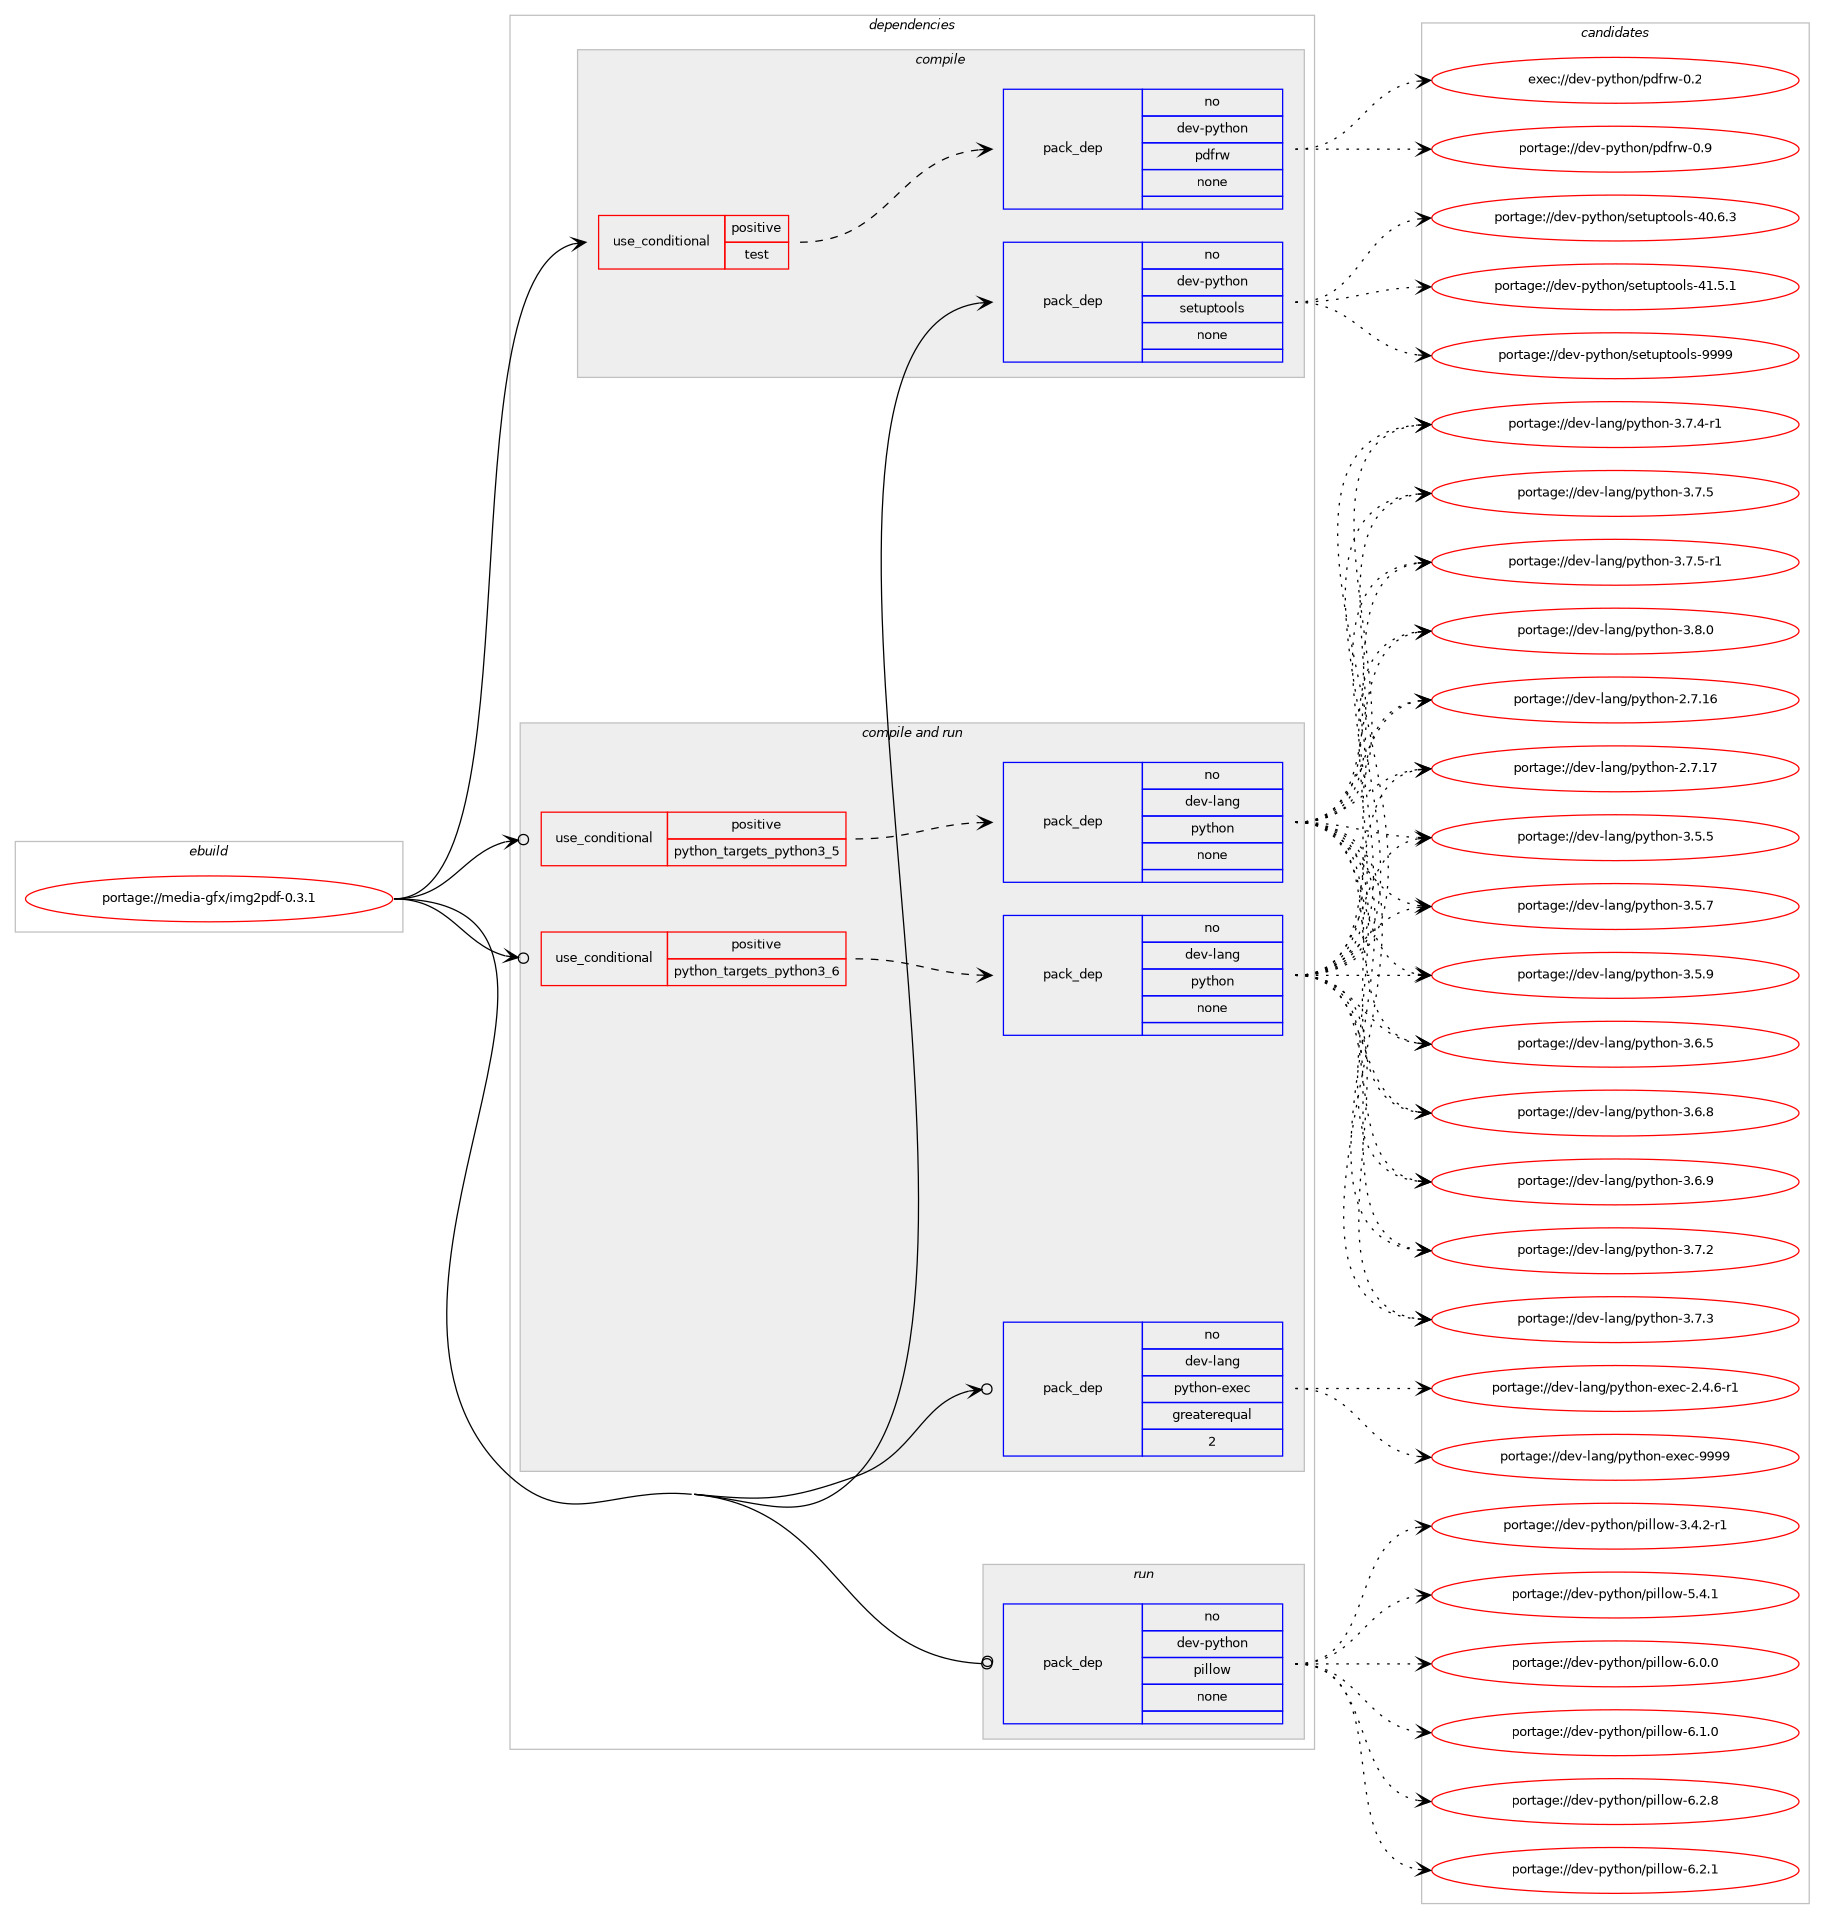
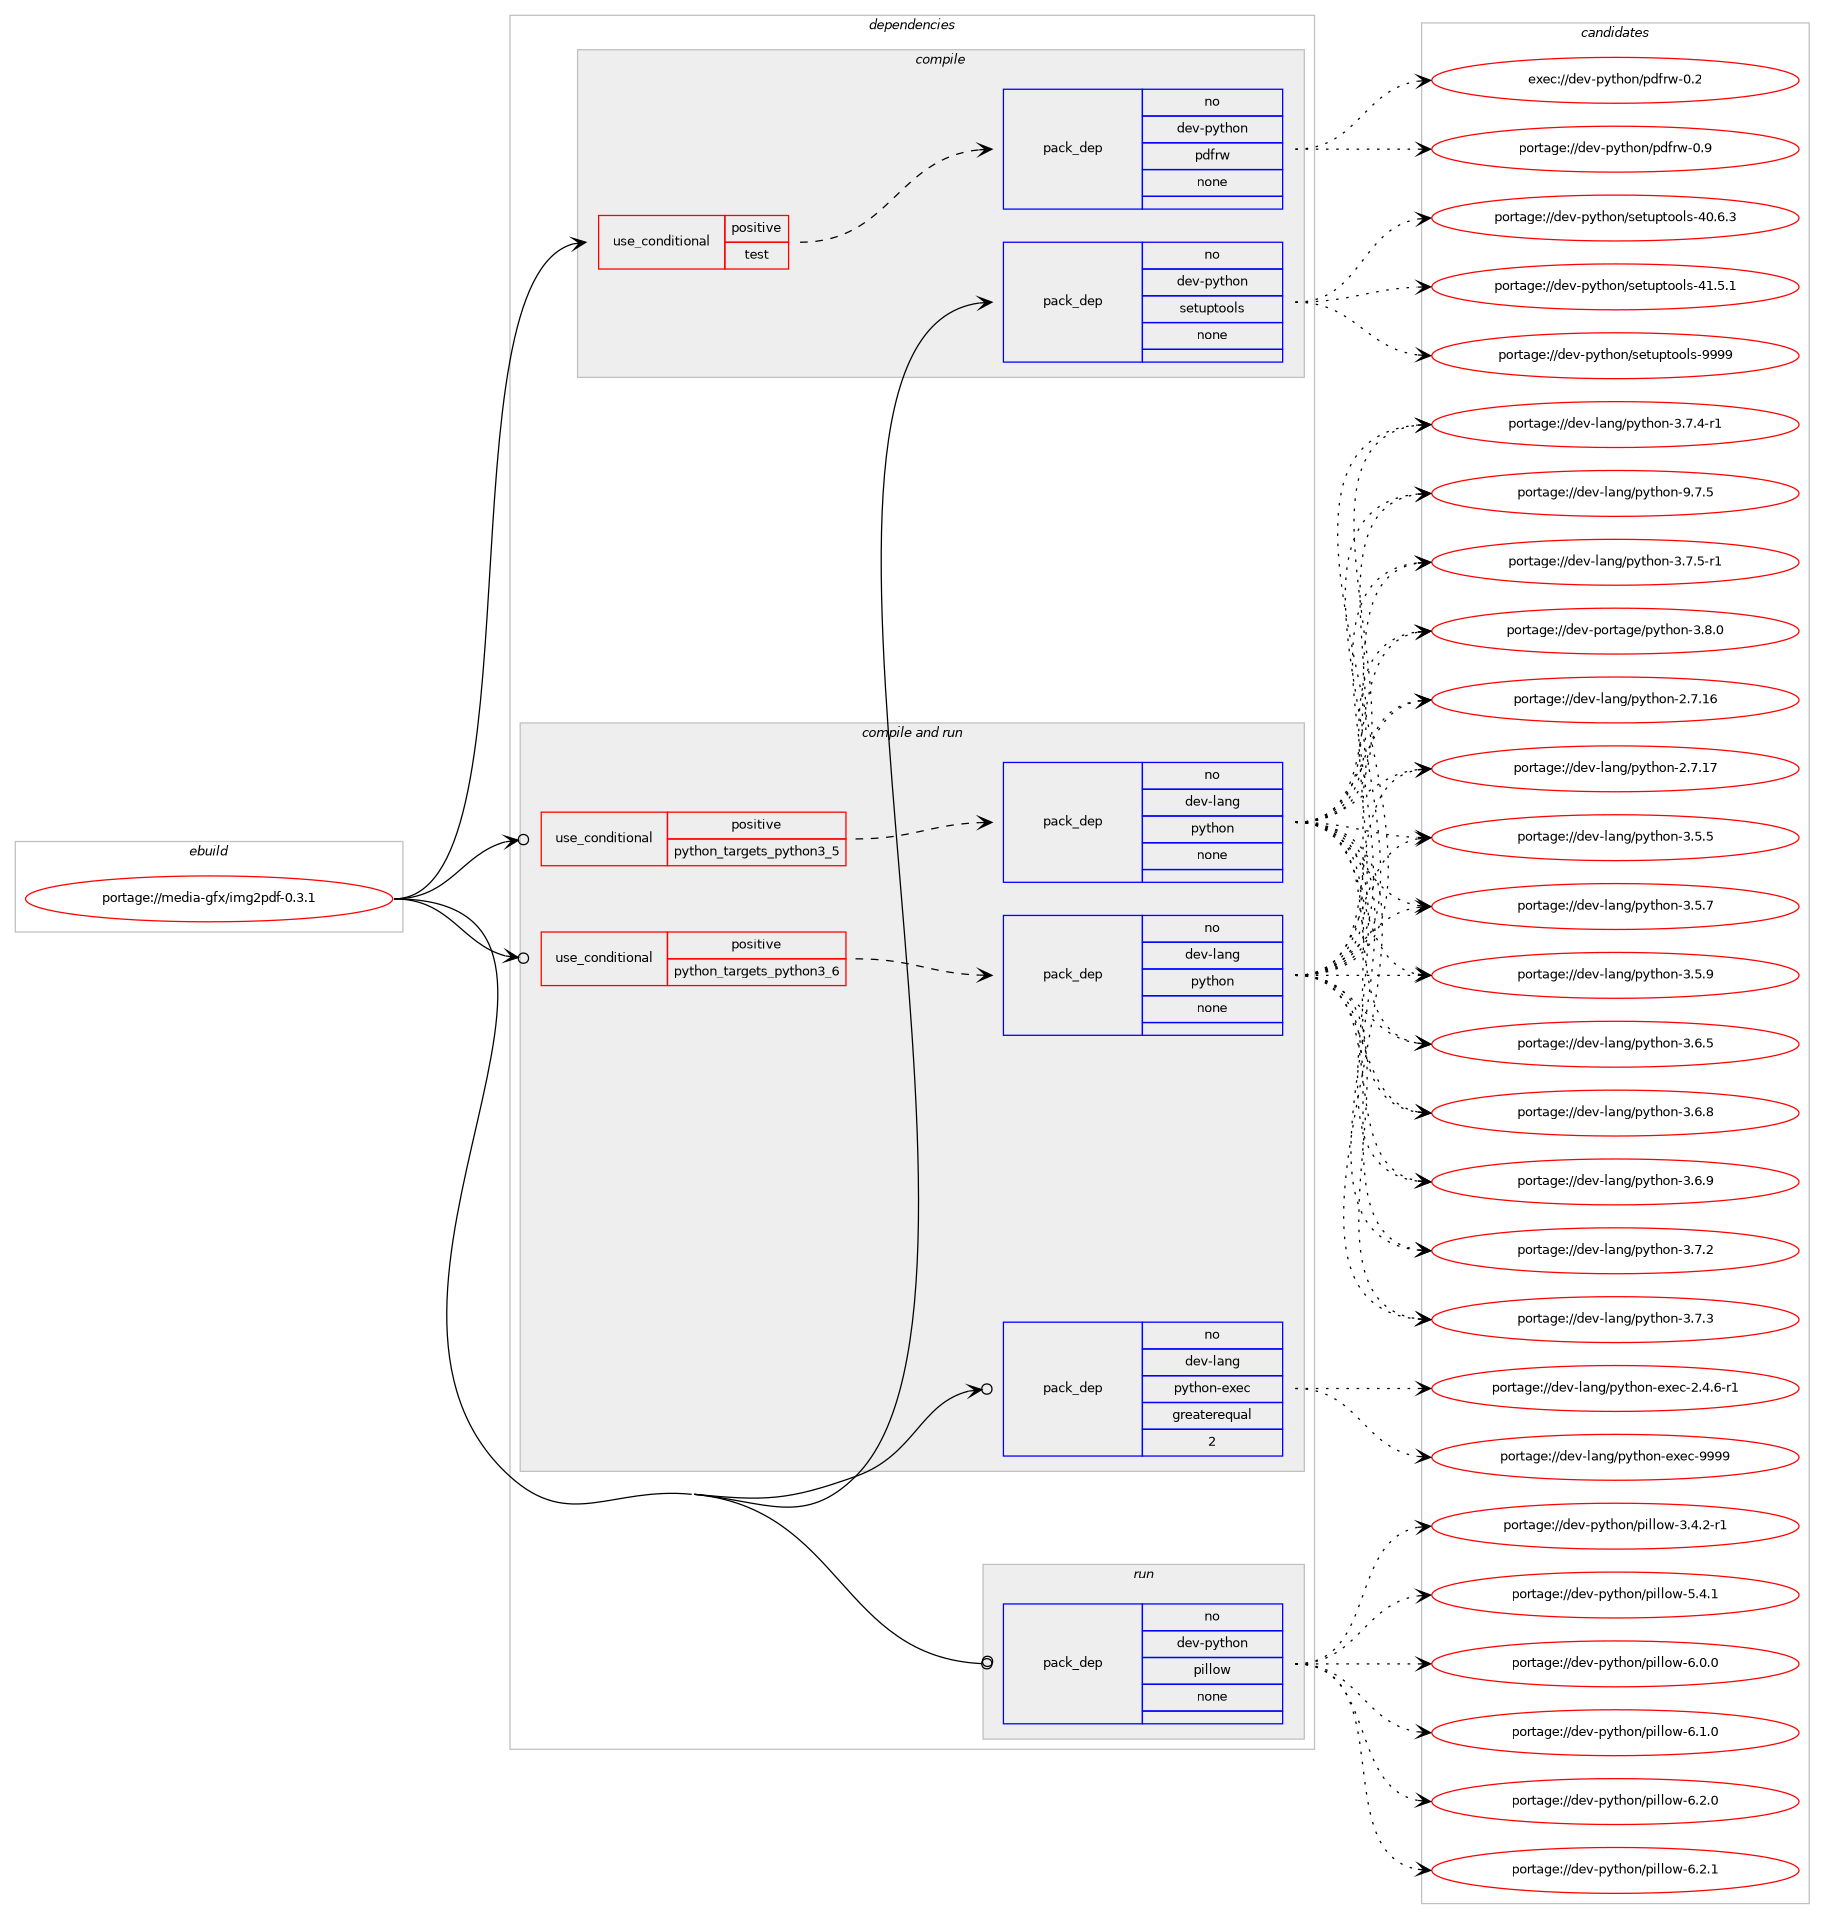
(1615, 493) -> (1615, 493)
(1615, 631) -> (1615, 631)
(1615, 1802) -> (1615, 1802)
